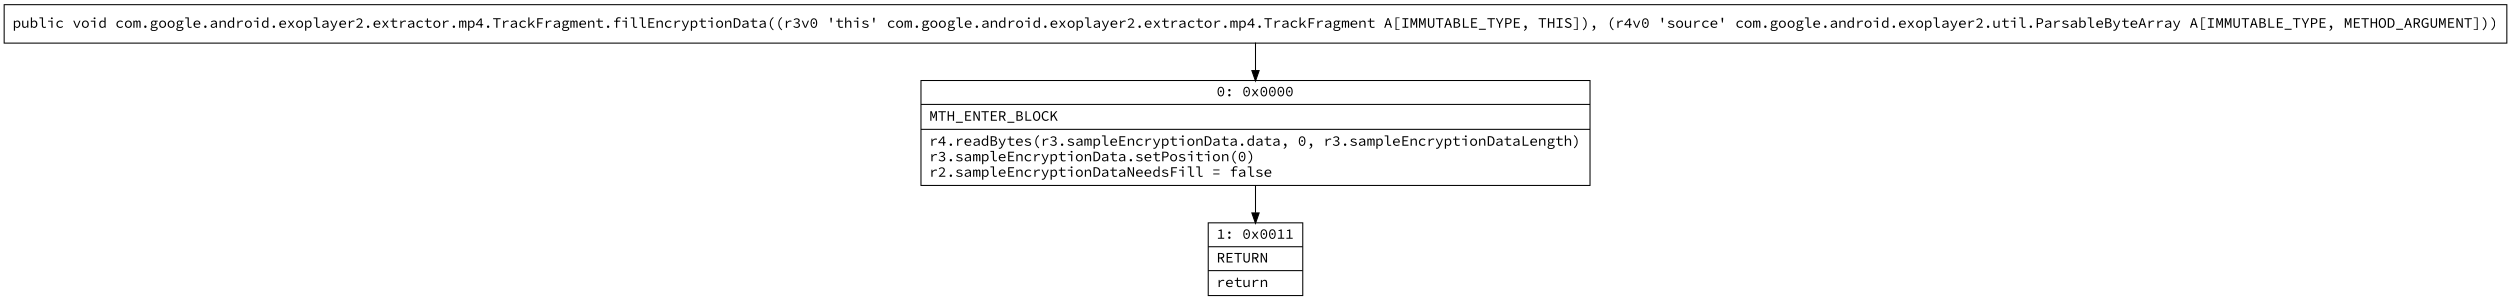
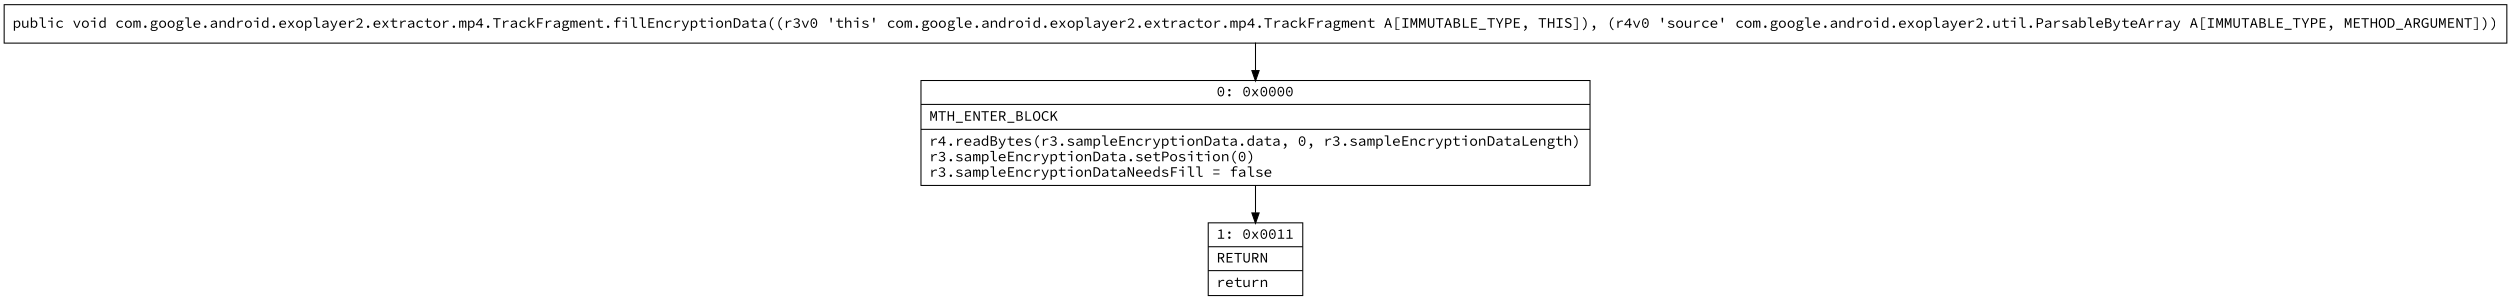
(1101, 172) -> (1101, 172)
